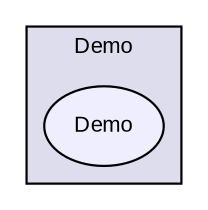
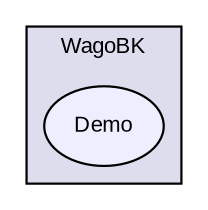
(104, 48) -> (104, 48)
